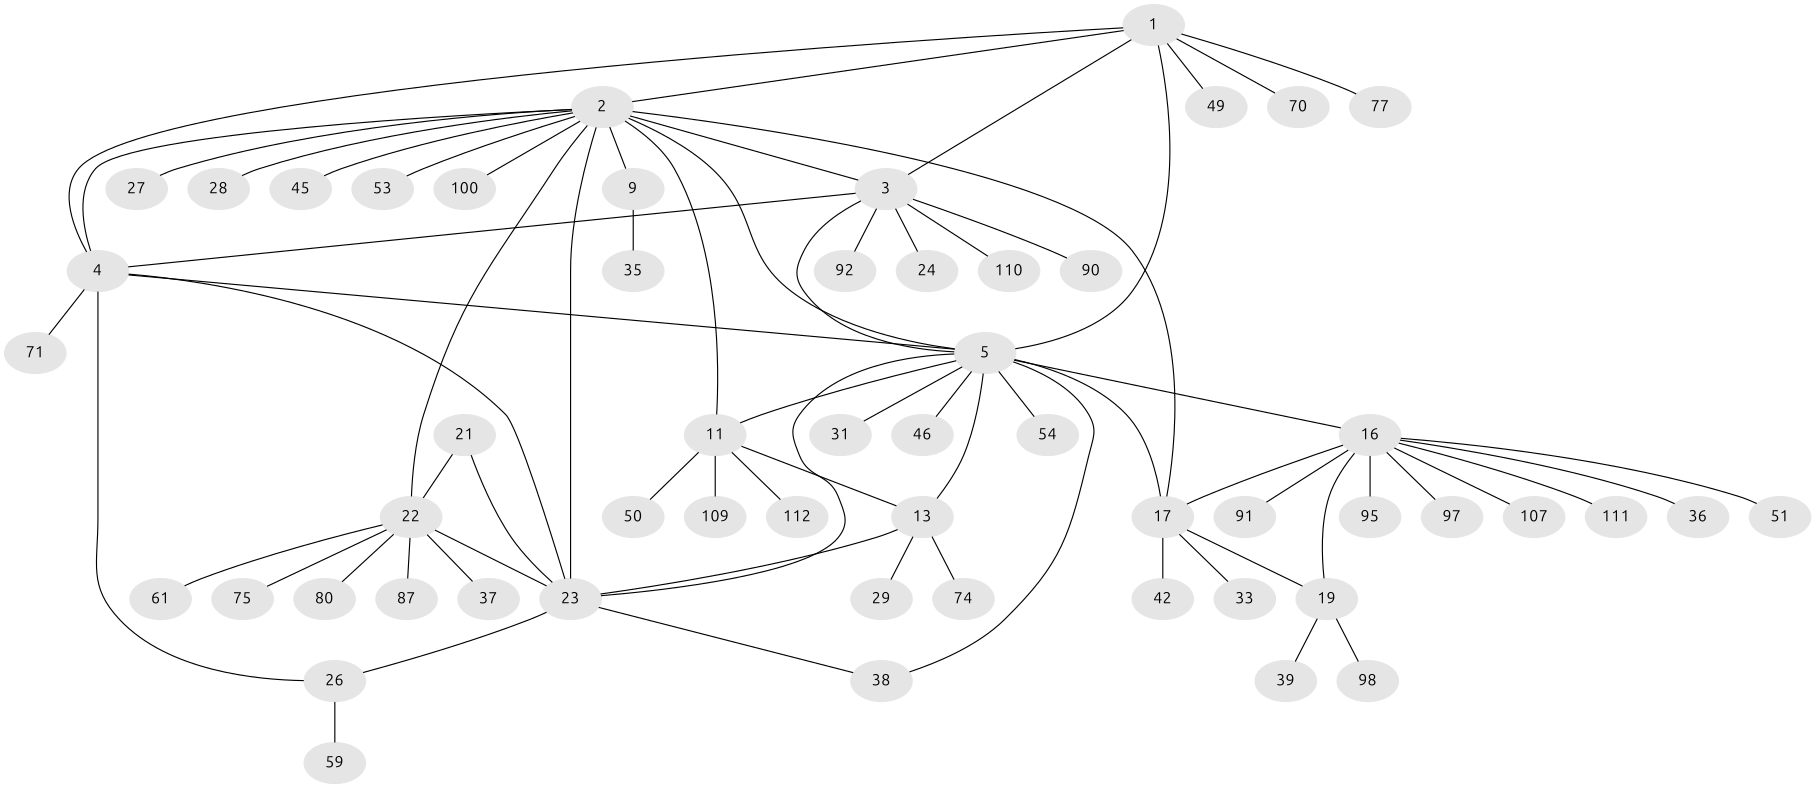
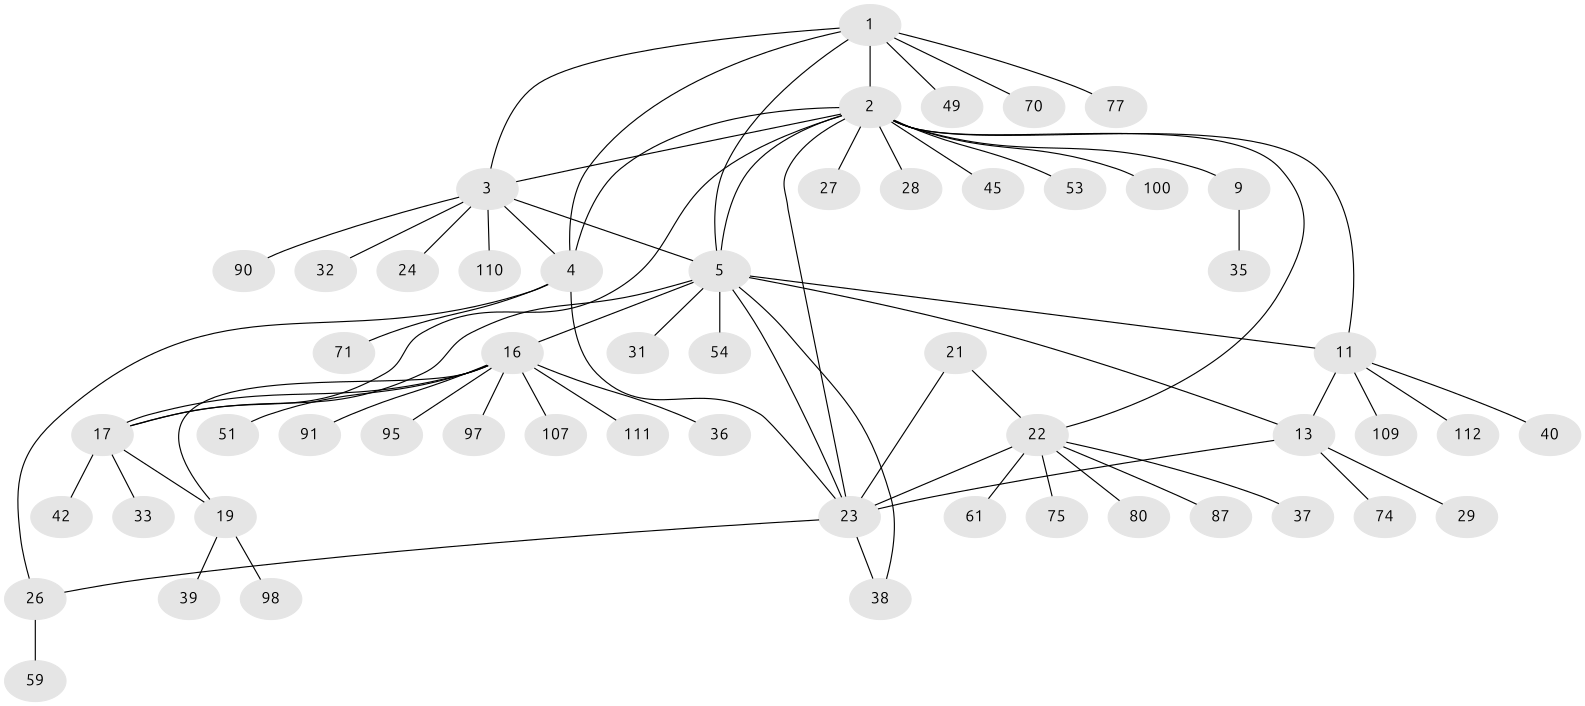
(845, 271) -> (326, 271)
(542, 312) -> none
(922, 435) -> none
(633, 517) -> (1550, 435)
